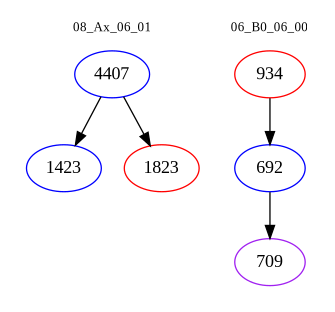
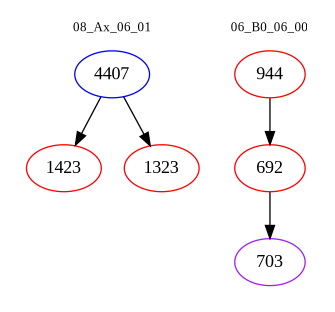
(270, 74) -> (270, 74)
(64, 168) -> (64, 168)
(162, 168) -> (162, 168)
(270, 168) -> (270, 168)
(270, 262) -> (270, 262)
